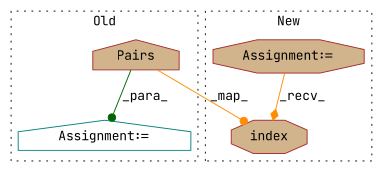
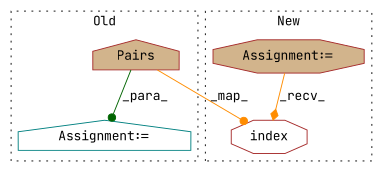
(269, 137) -> (269, 137)
